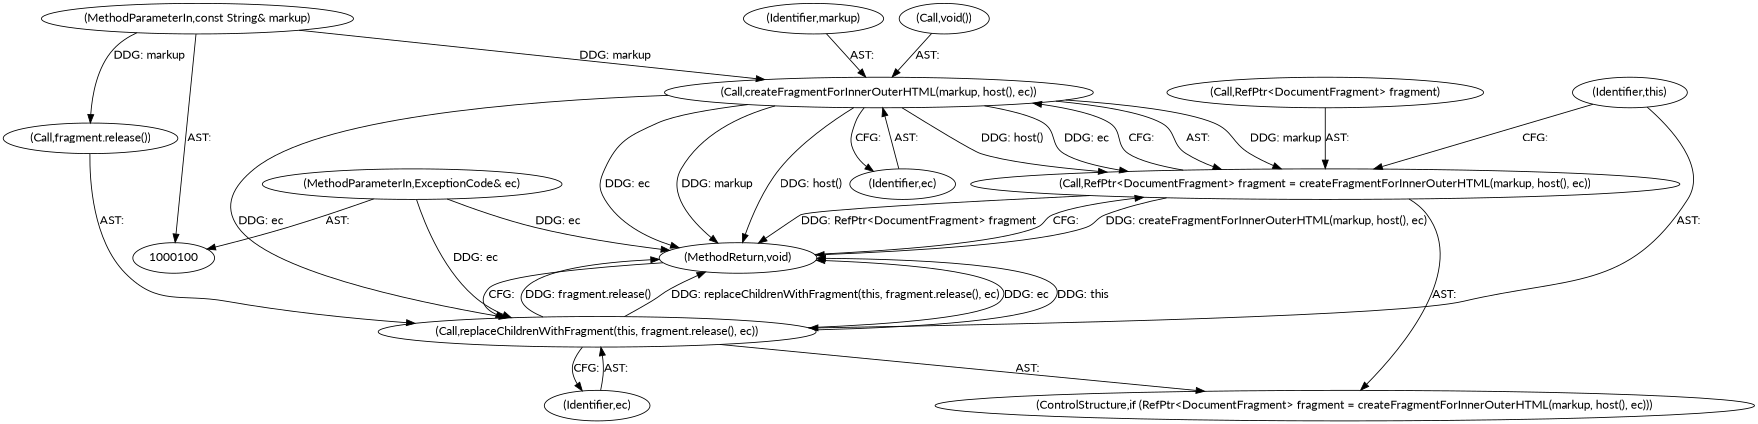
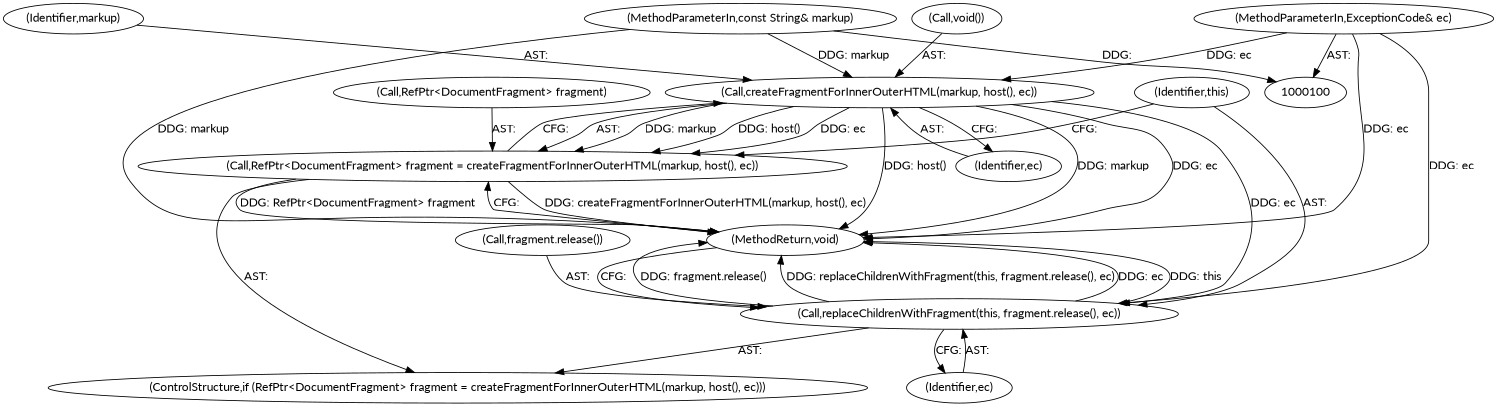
none -> (1149, 60)
(102, 67) -> (143, 194)
(201, 138) -> (1119, 56)
